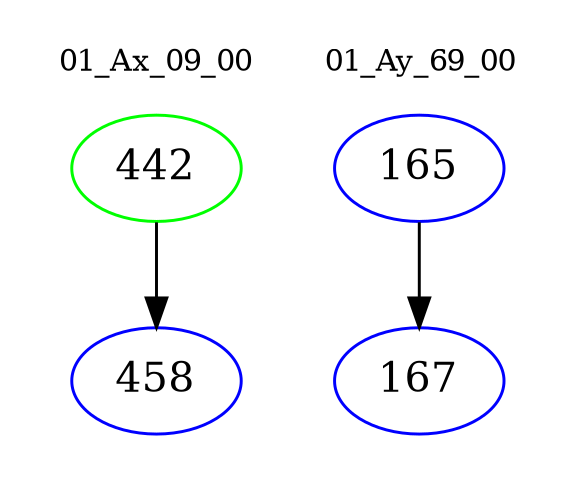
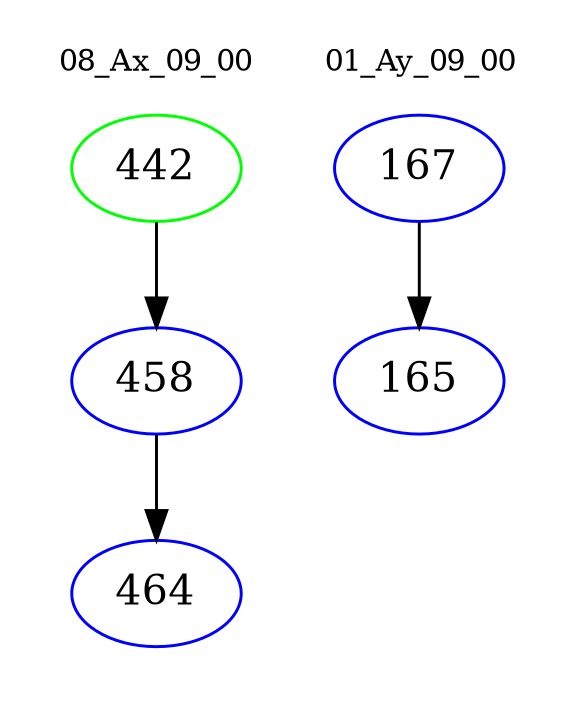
(156, 63) -> (156, 63)
(421, 63) -> (421, 63)
(419, 260) -> (419, 260)
none -> (156, 594)
